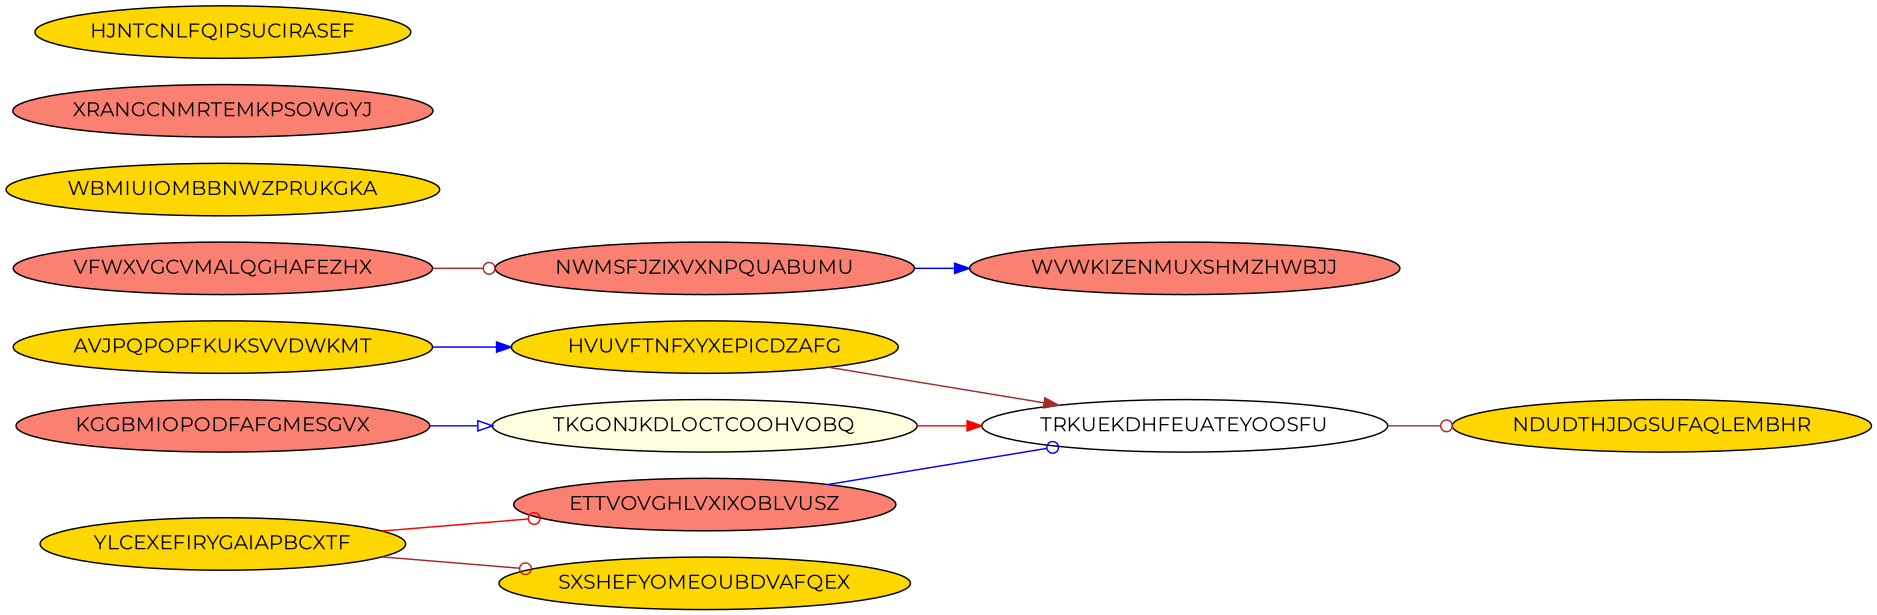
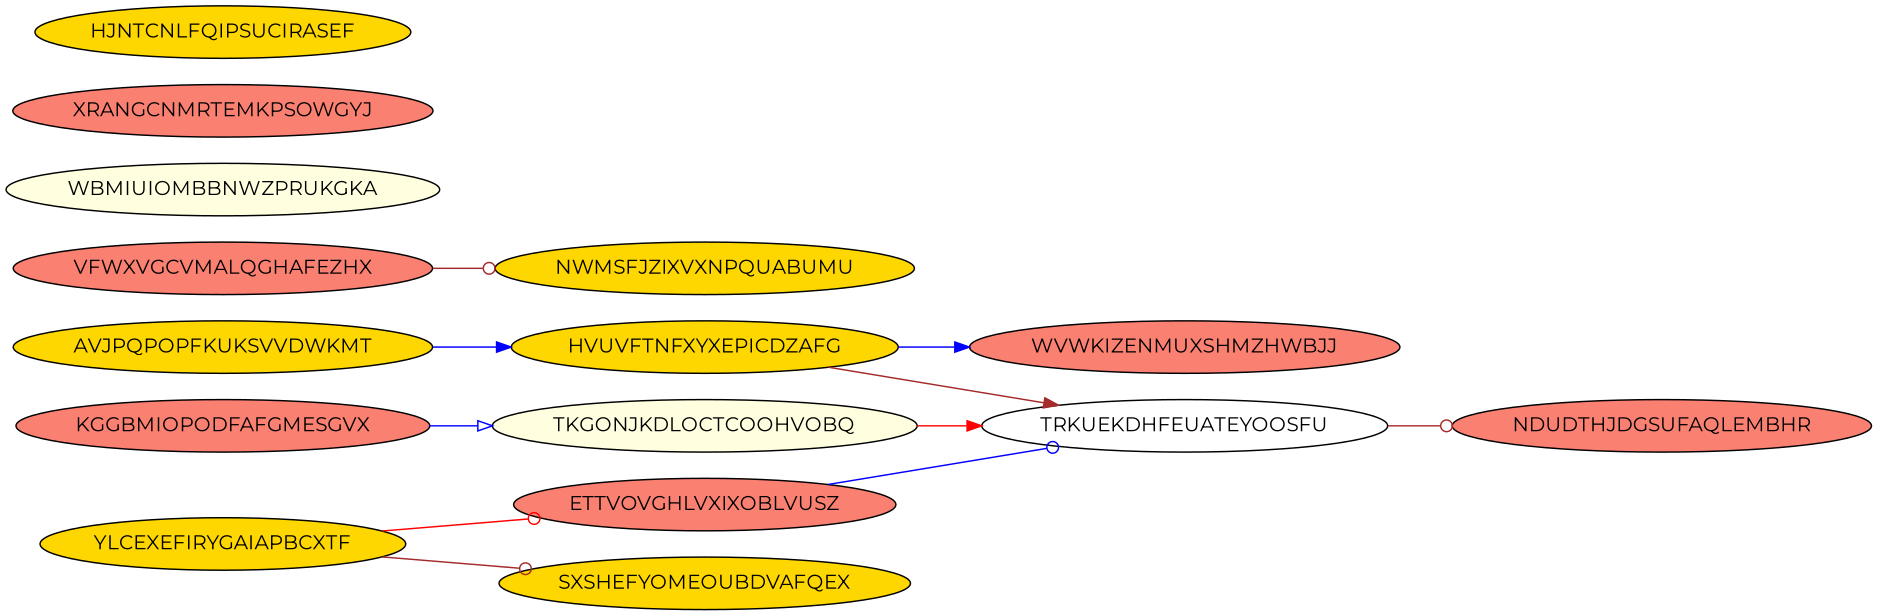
(223, 190) -> (223, 190)
(705, 268) -> (705, 268)
(935, 268) -> (926, 347)
(1662, 426) -> (1662, 426)
